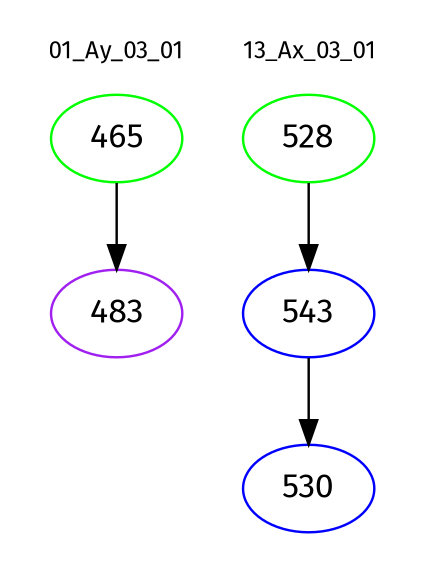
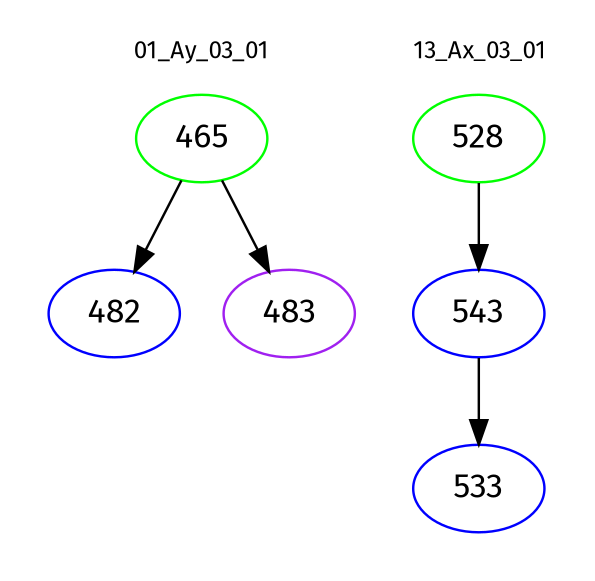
none -> (114, 314)
(309, 489) -> (479, 489)
